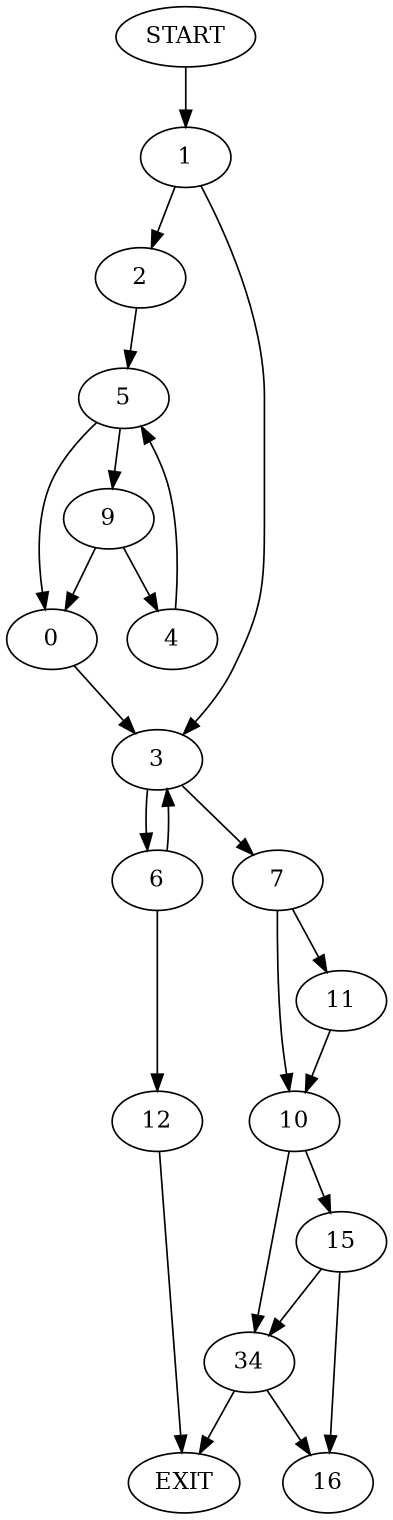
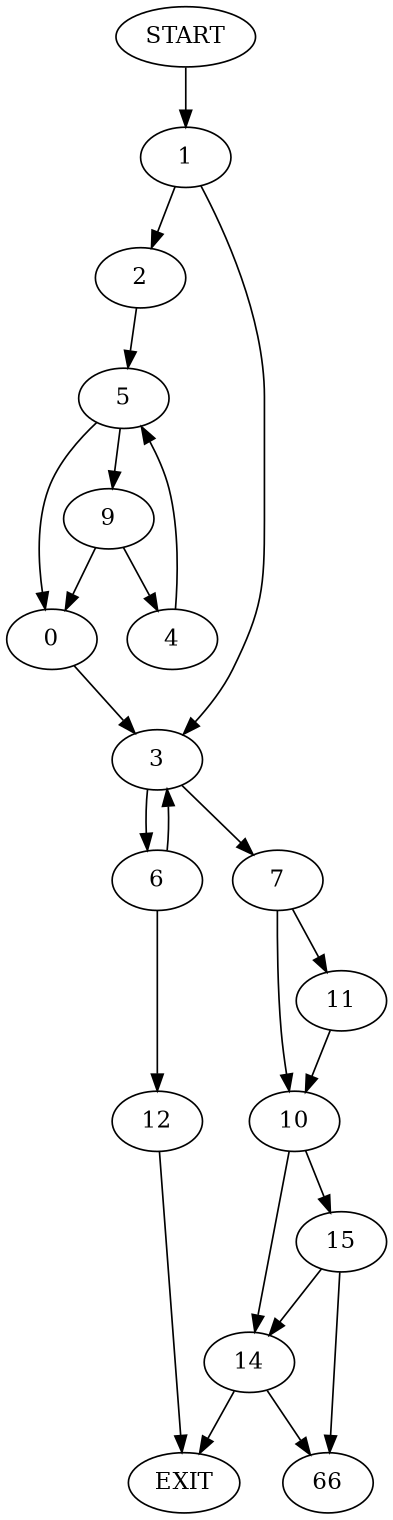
(249, 1362) -> (249, 1362)
(328, 1483) -> (328, 1483)
